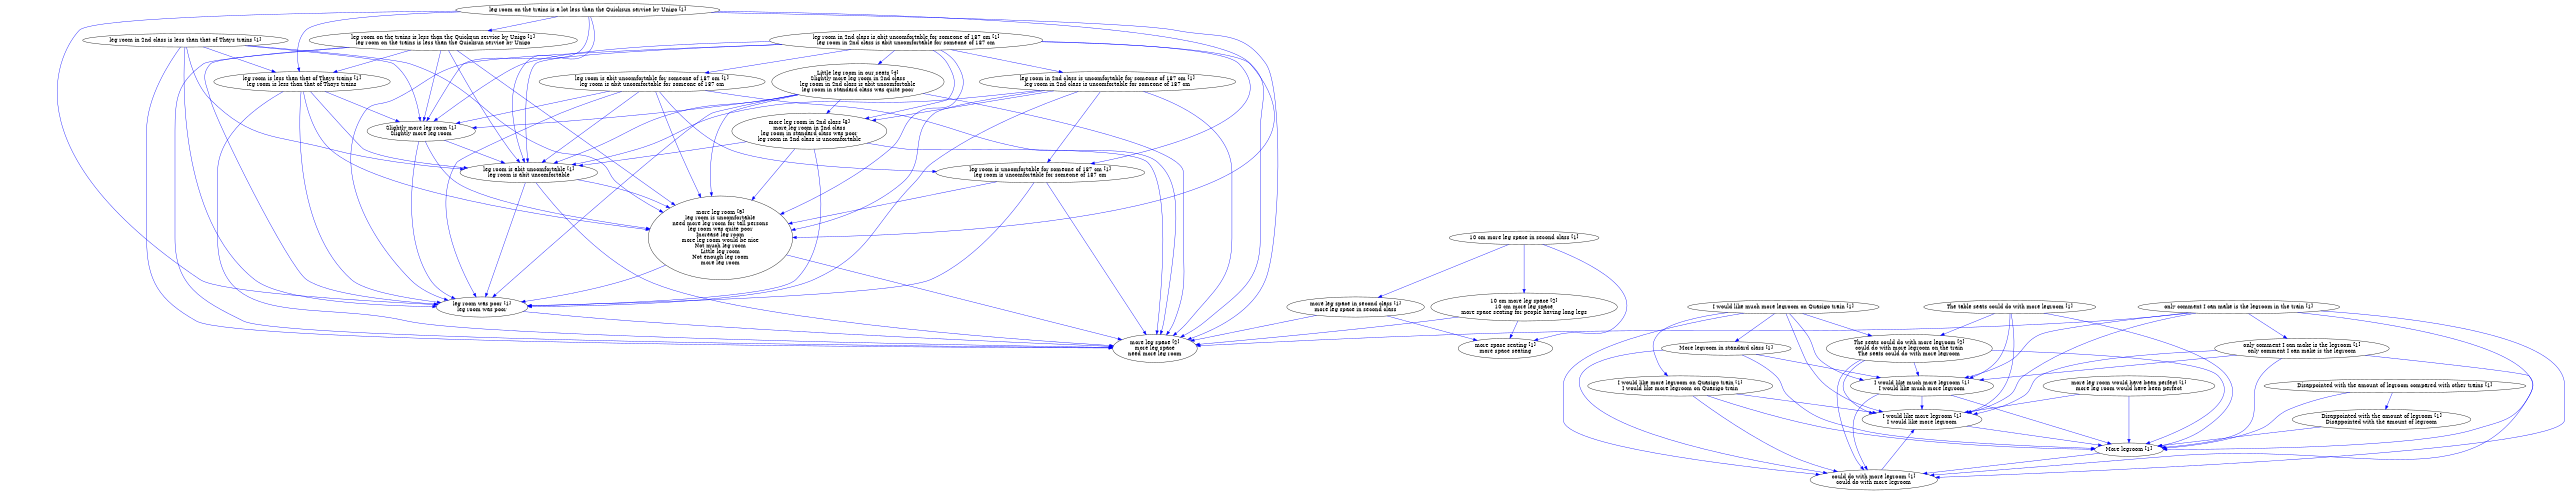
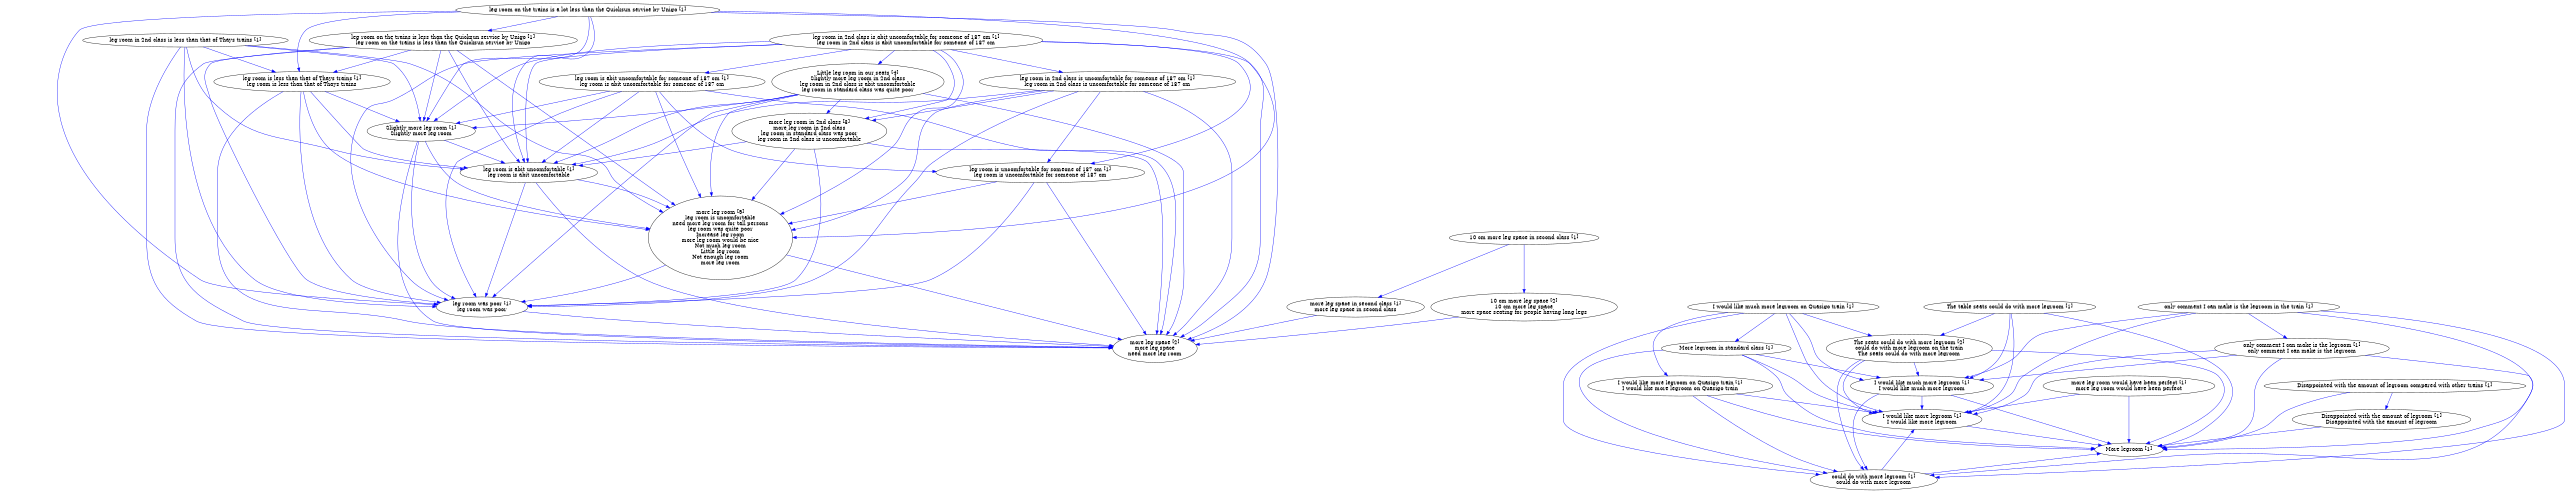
(1696, 331) -> (674, 339)
(1505, 348) -> none
none -> (1806, 388)
(2013, 463) -> (2011, 464)
